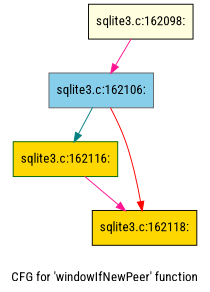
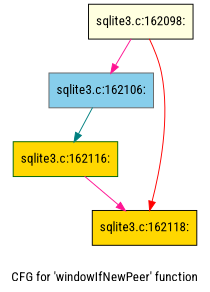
(129, 153) -> (165, 120)
